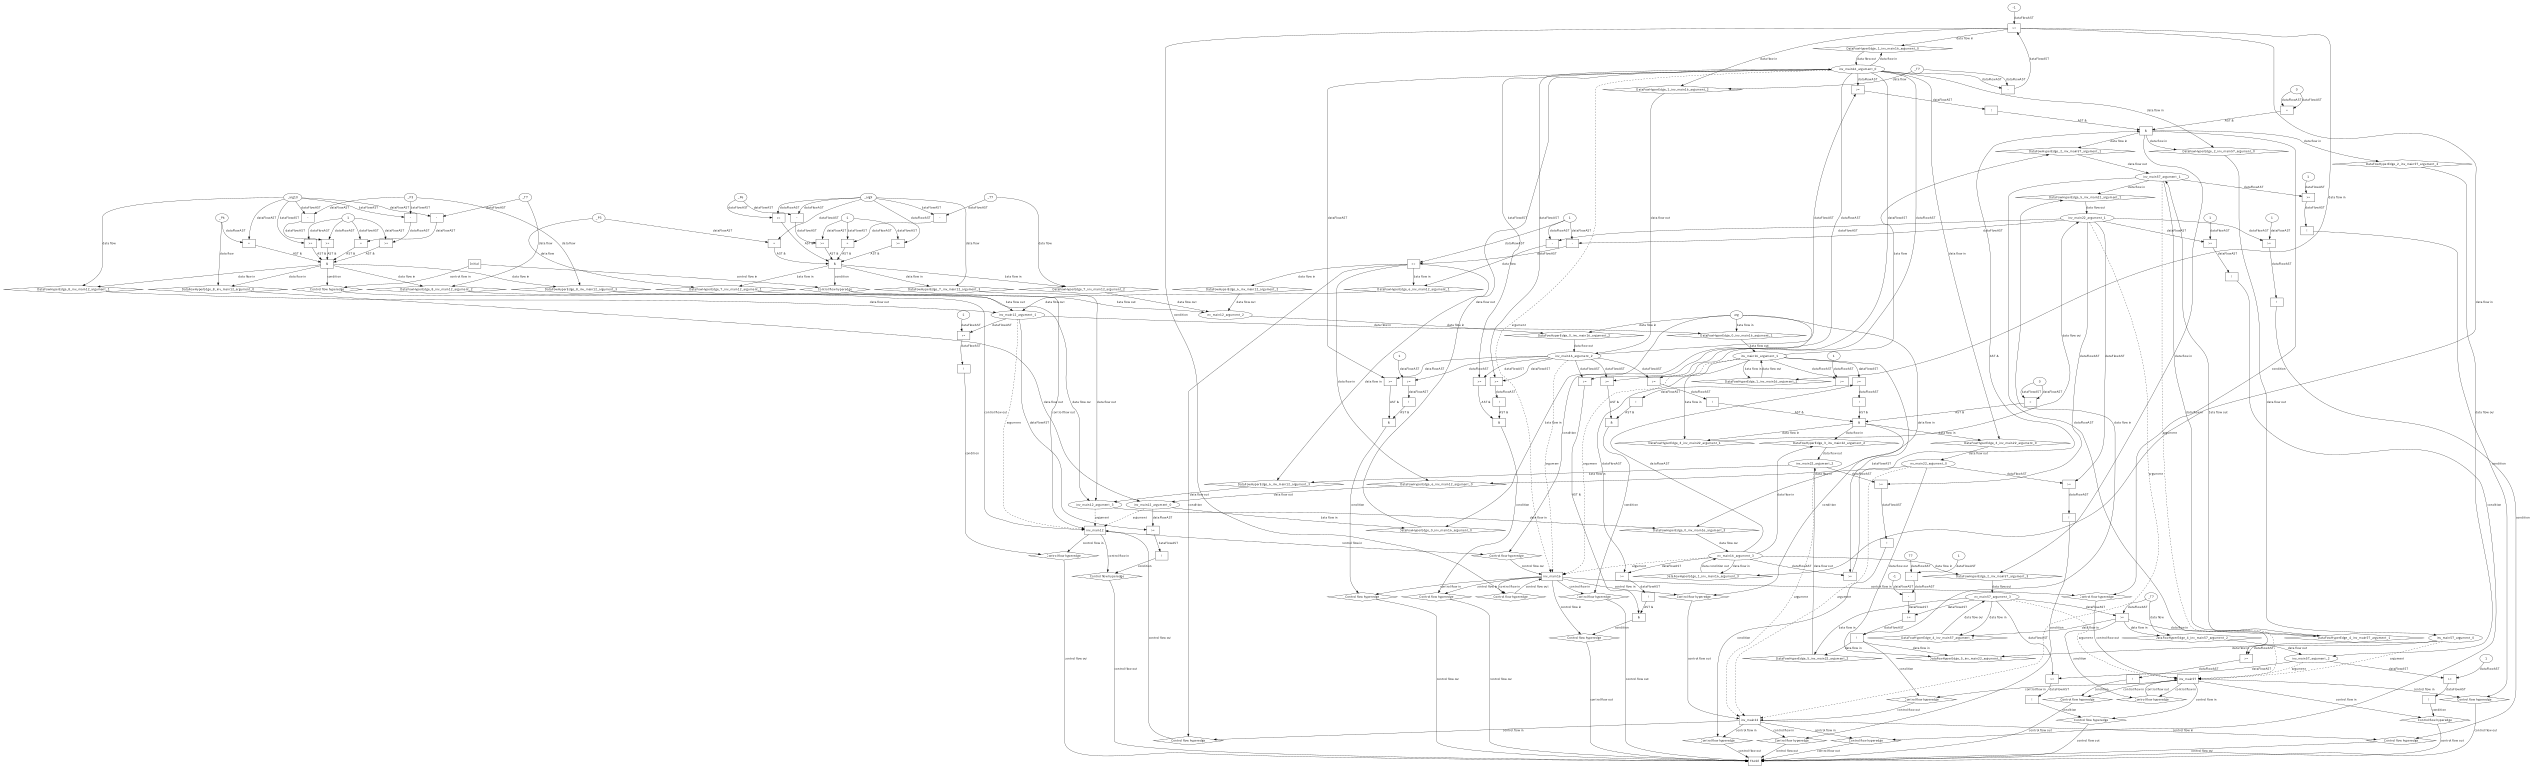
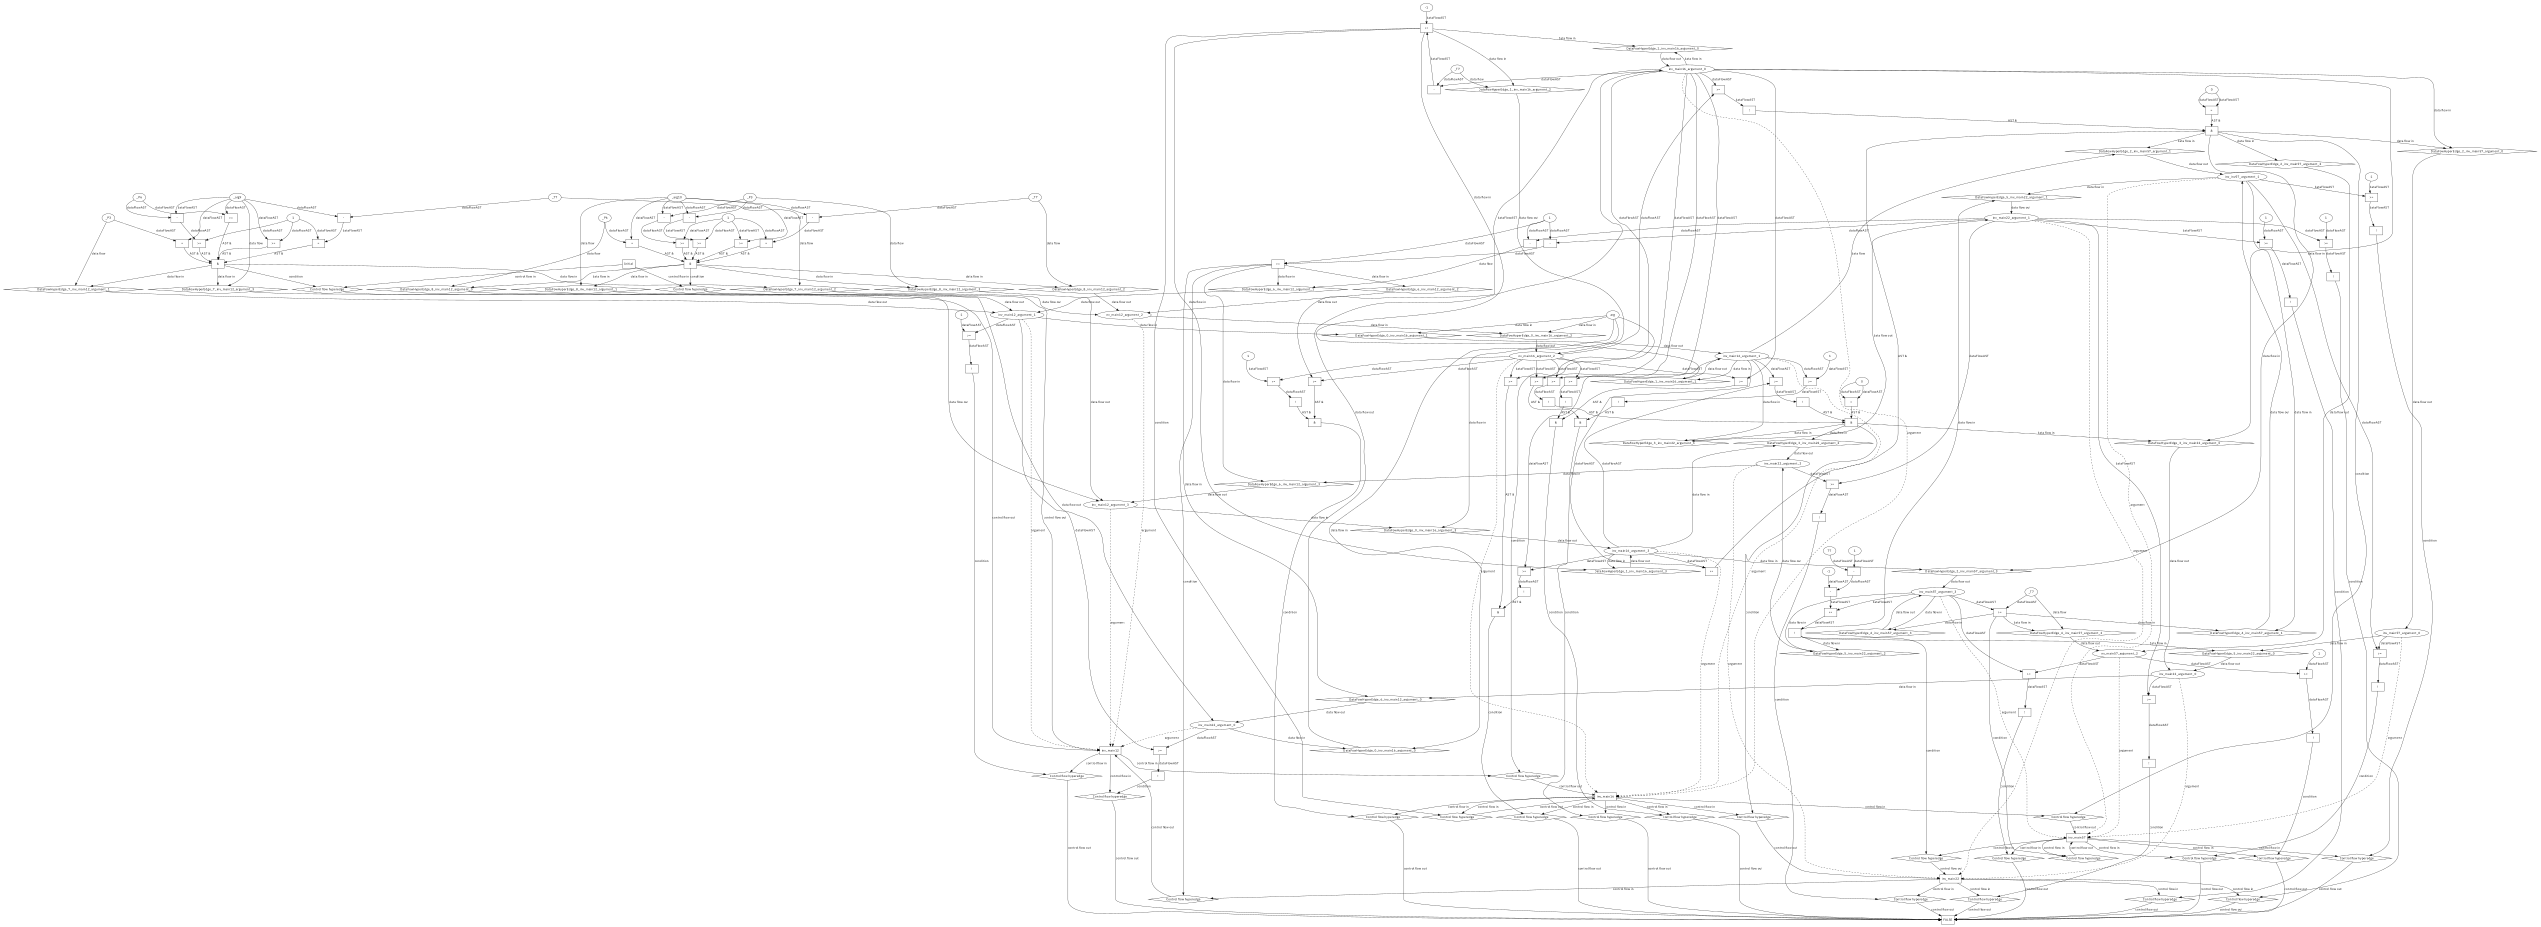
(2162, 177) -> (2242, 177)
none -> (1141, 530)
(1716, 566) -> (1640, 561)
(1873, 600) -> (2214, 665)
